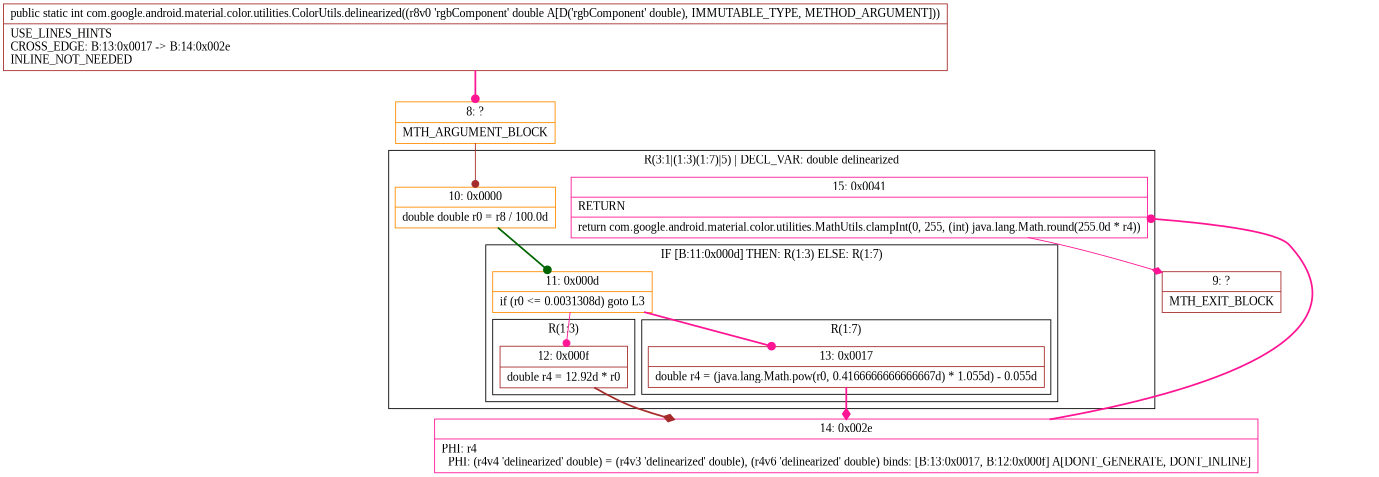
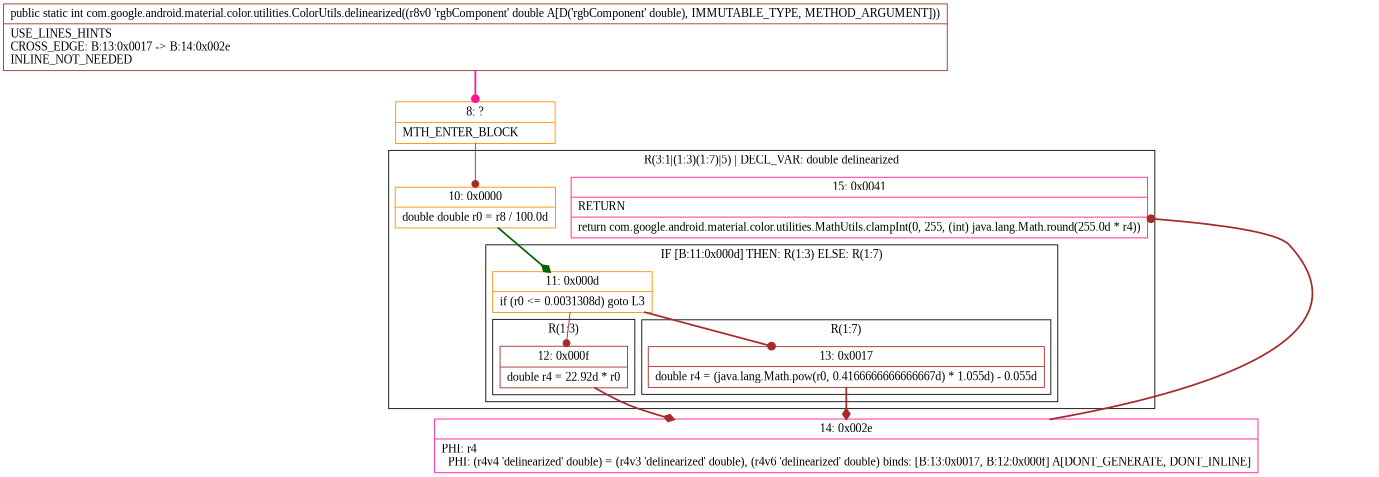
(475, 133) -> (461, 133)
(525, 251) -> (525, 251)
(1222, 292) -> none
(569, 326) -> (569, 326)
(706, 329) -> (706, 329)
(1284, 340) -> (1284, 340)
(564, 377) -> (564, 377)
(846, 398) -> (846, 398)
